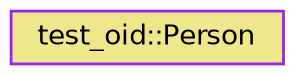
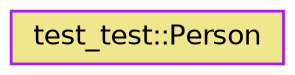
(147, 38) -> (147, 38)
